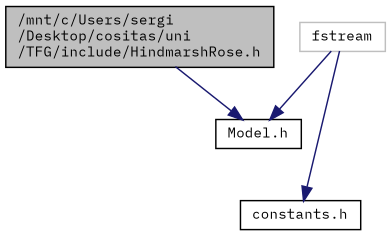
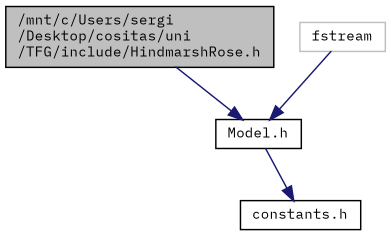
(323, 119) -> (276, 168)
